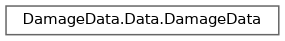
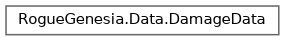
(142, 20) -> (142, 20)
